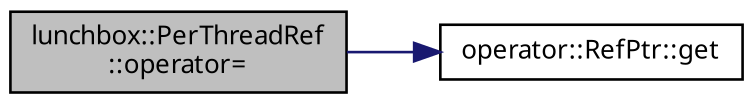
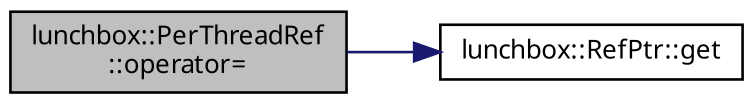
(591, 52) -> (591, 52)
